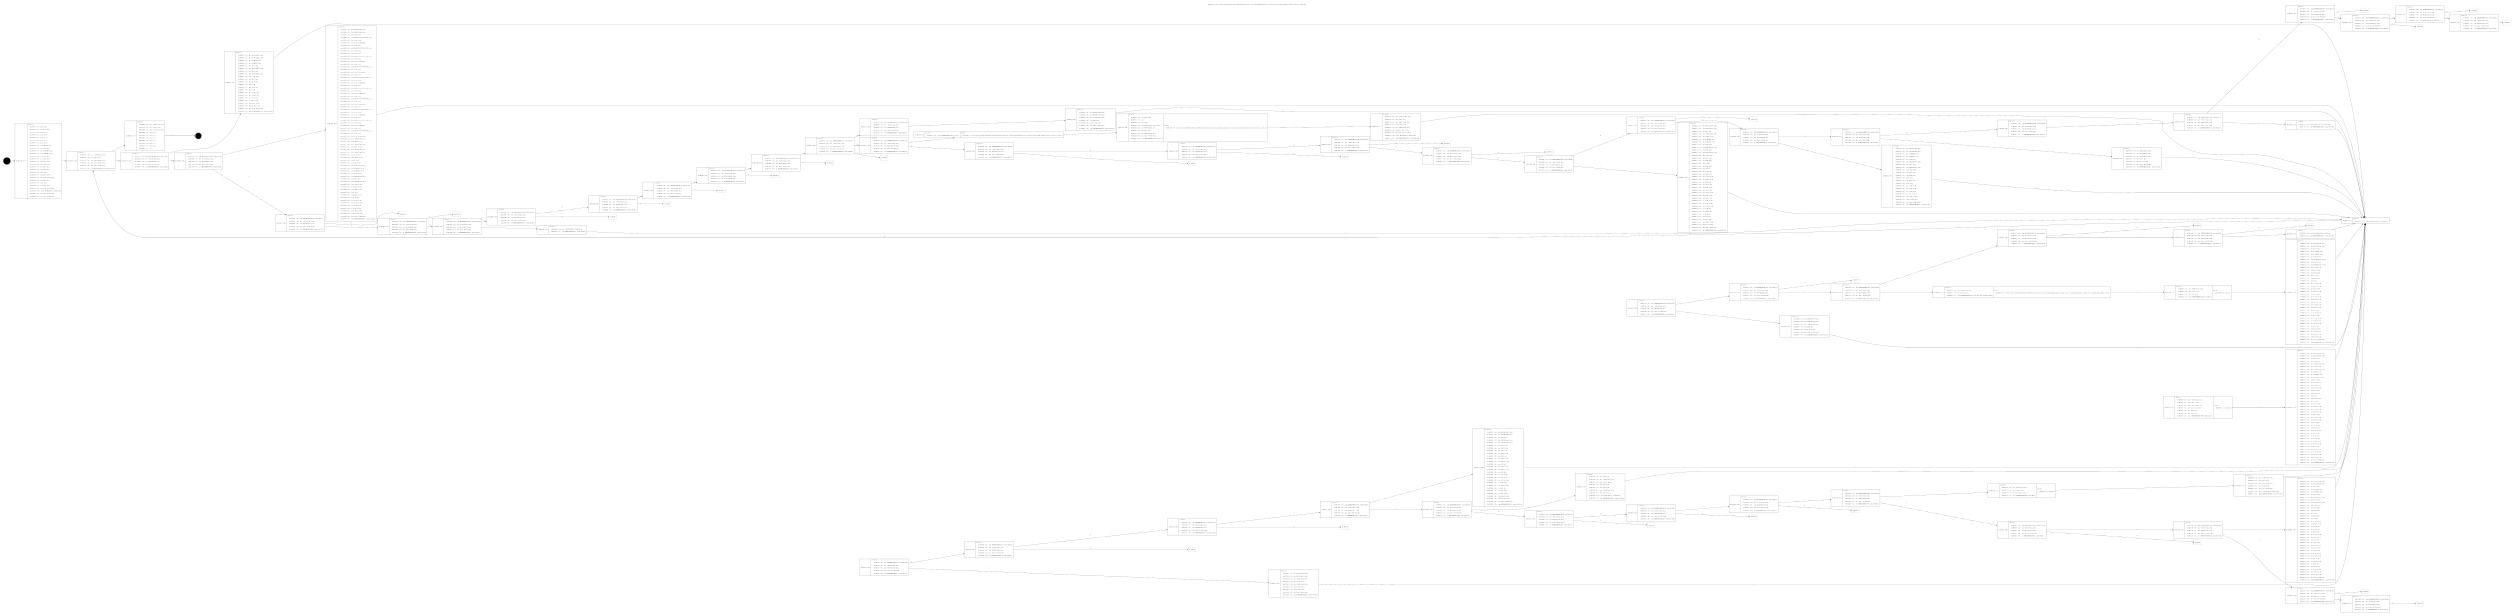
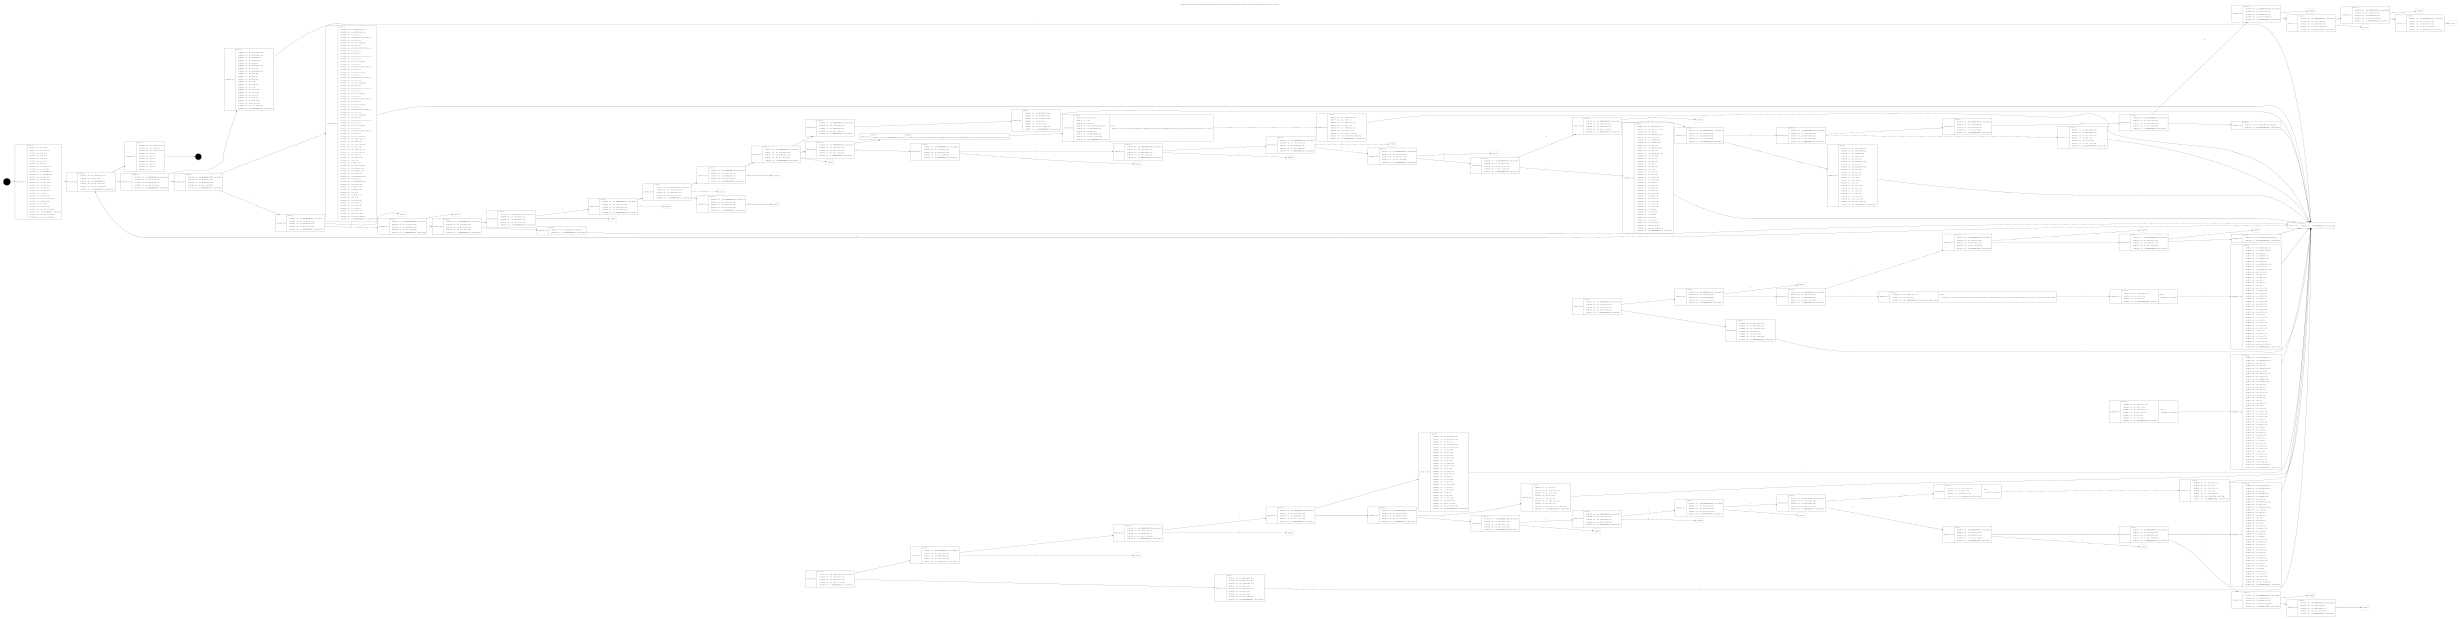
(748, 169) -> (694, 184)
